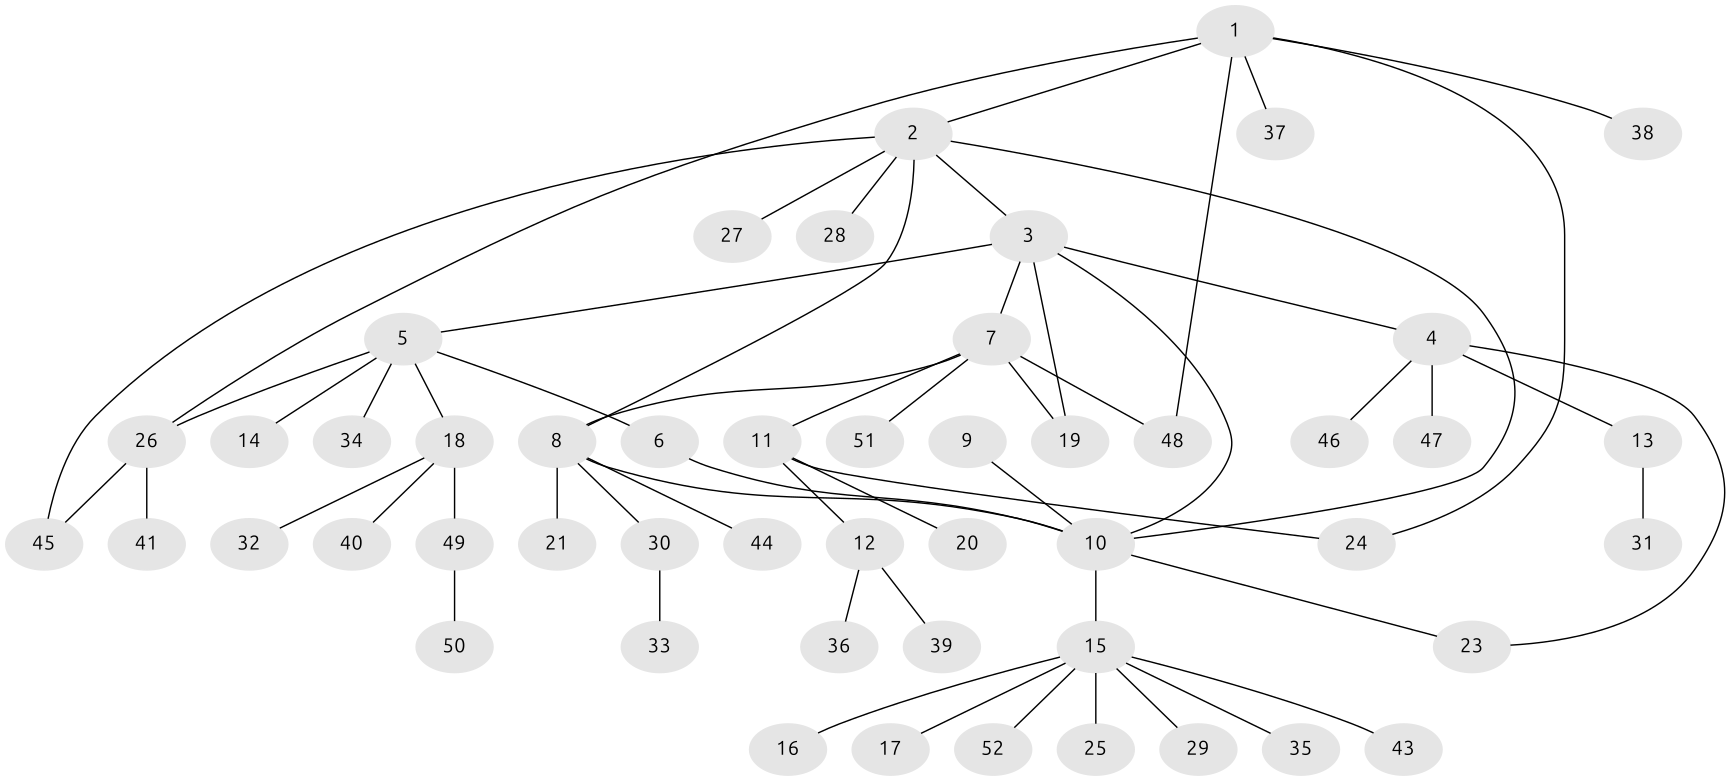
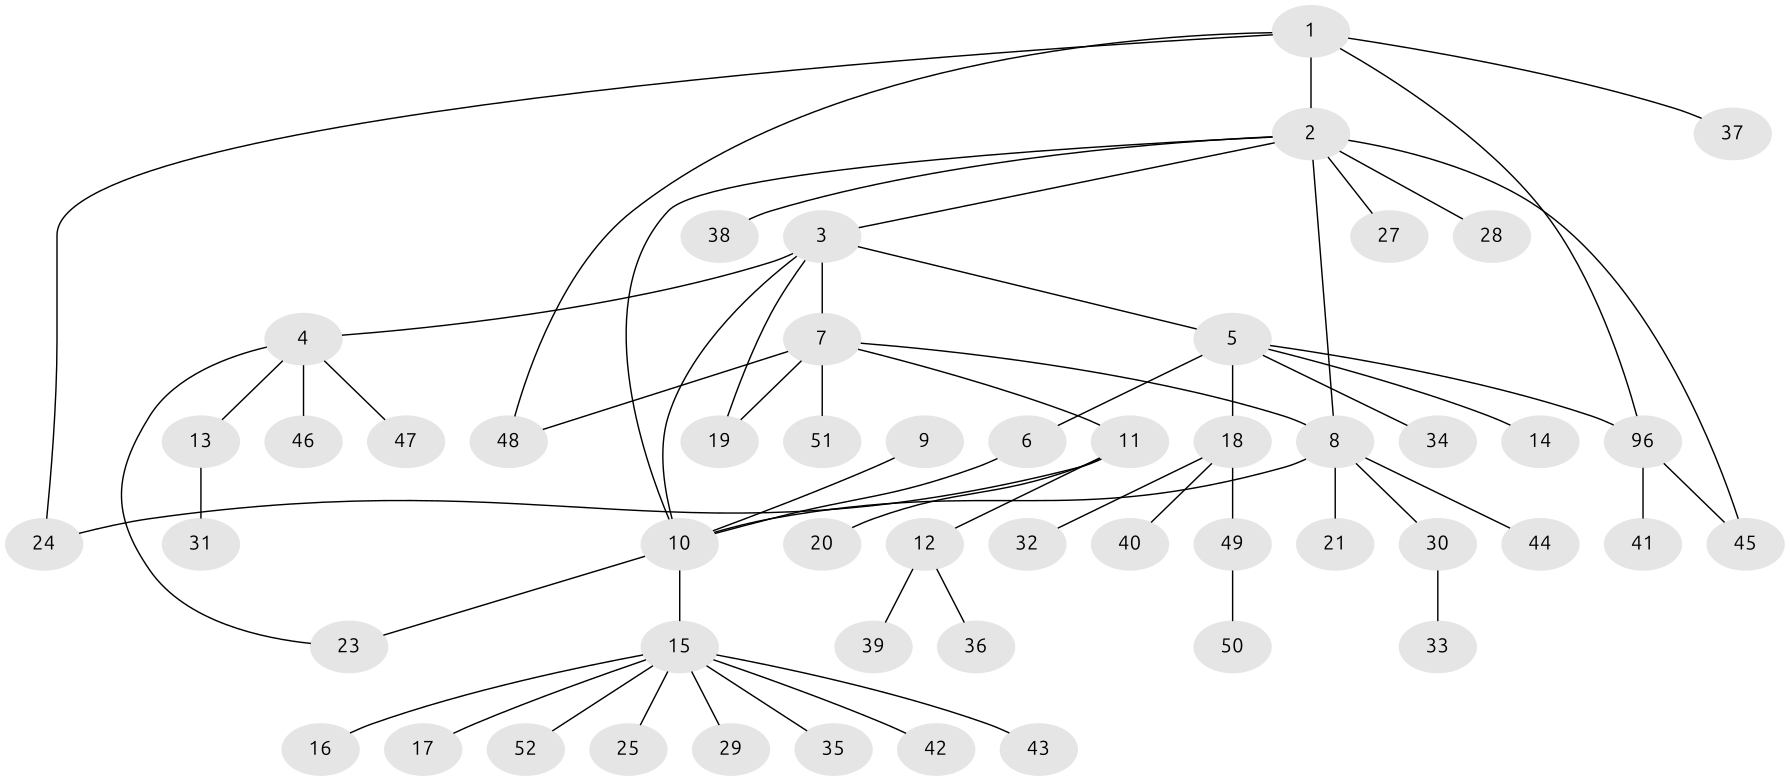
(1444, 72) -> (995, 163)
(147, 442) -> (1643, 442)
none -> (936, 750)
